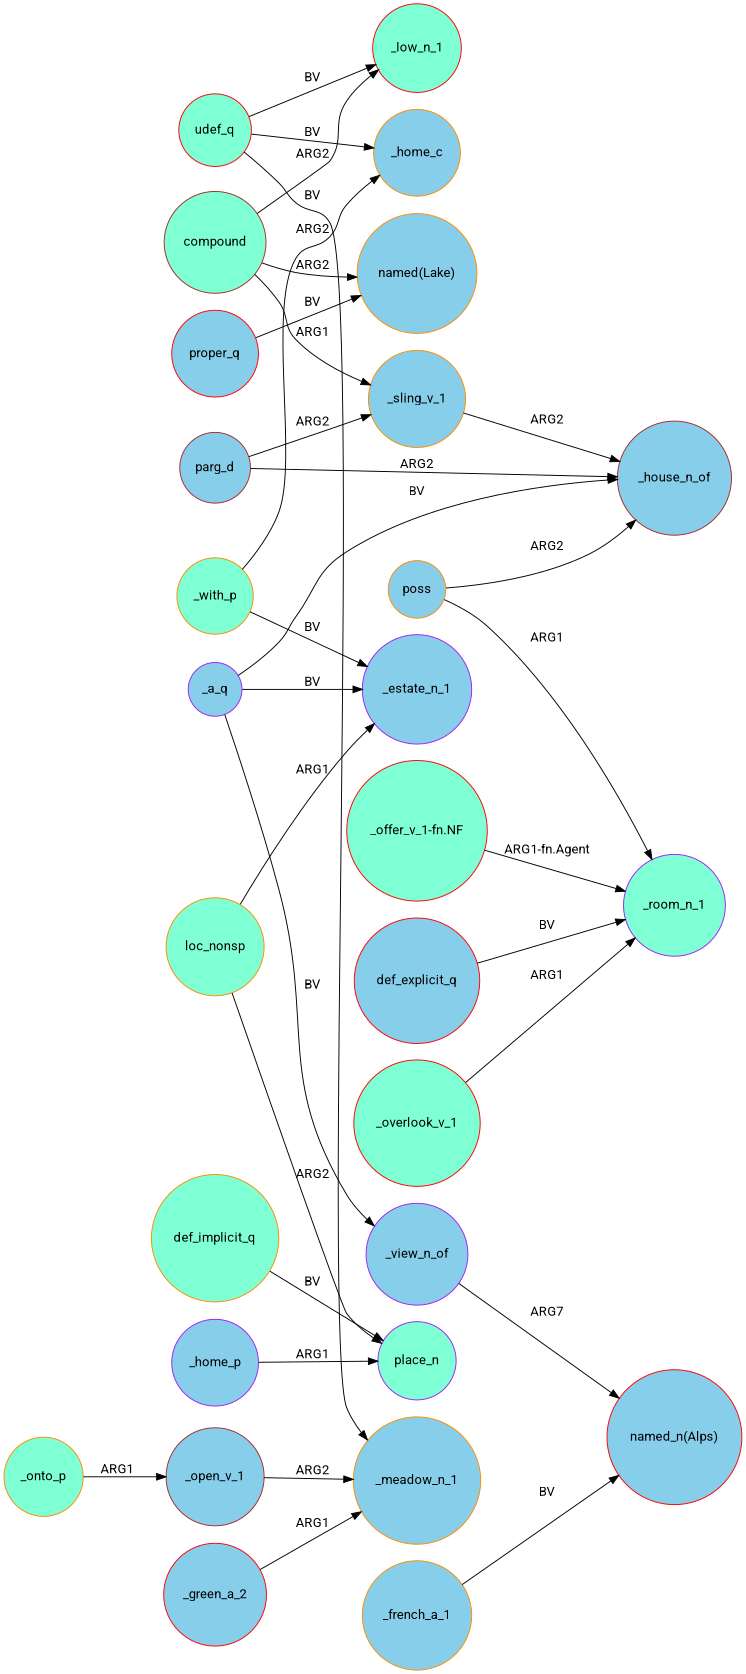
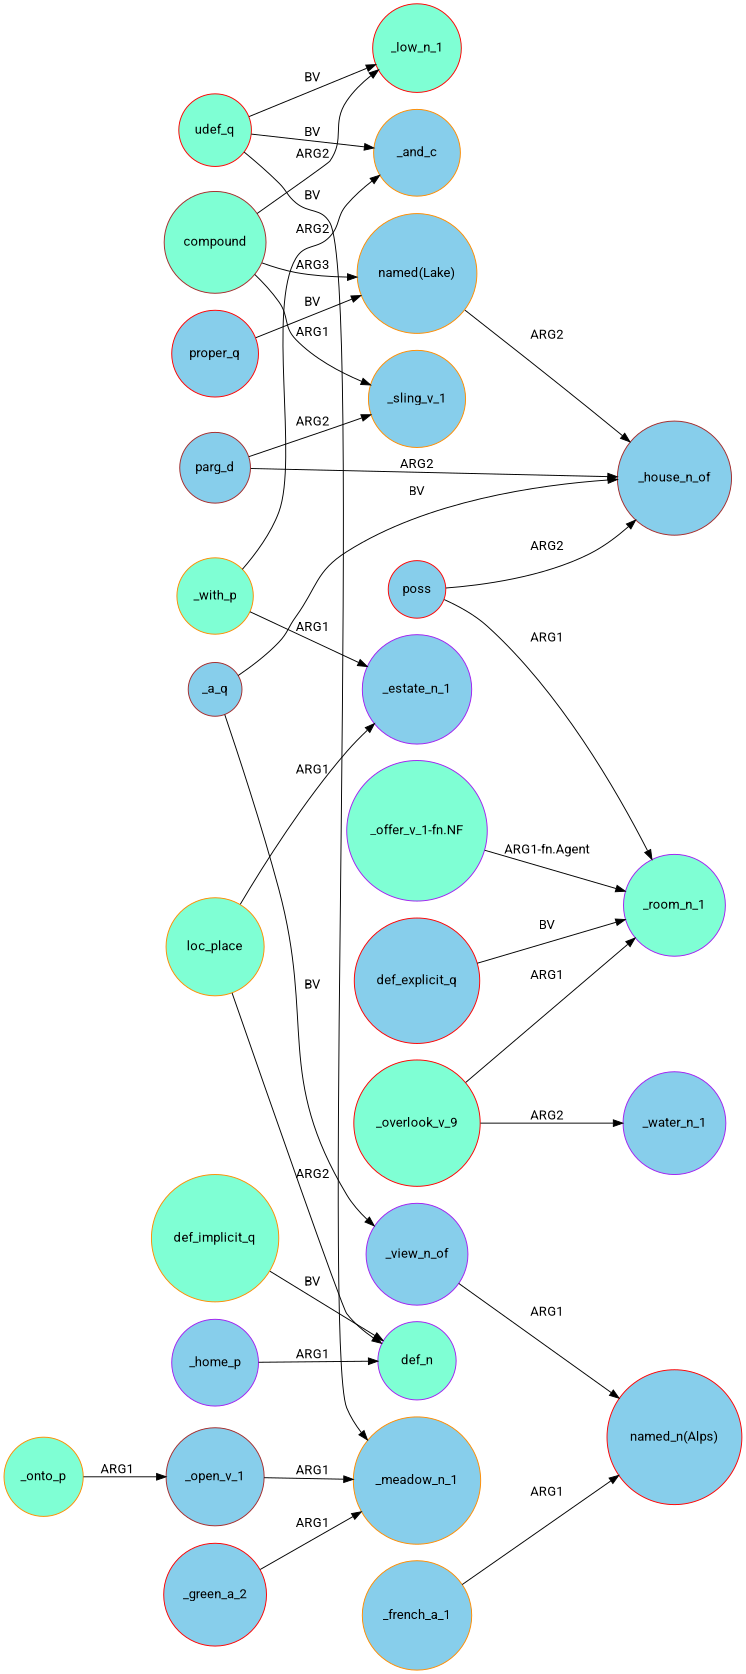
(417, 153) -> (417, 153)
(313, 265) -> (313, 265)
(537, 436) -> (544, 373)
(417, 589) -> (417, 589)
(313, 628) -> (313, 628)
(215, 689) -> (215, 689)
(298, 689) -> none
(417, 831) -> (417, 831)
(215, 947) -> (215, 947)
(417, 1123) -> (417, 1123)
none -> (674, 1123)
(547, 1312) -> (547, 1312)
(417, 1361) -> (417, 1361)
(313, 1471) -> (313, 1471)
(547, 1492) -> (547, 1492)
